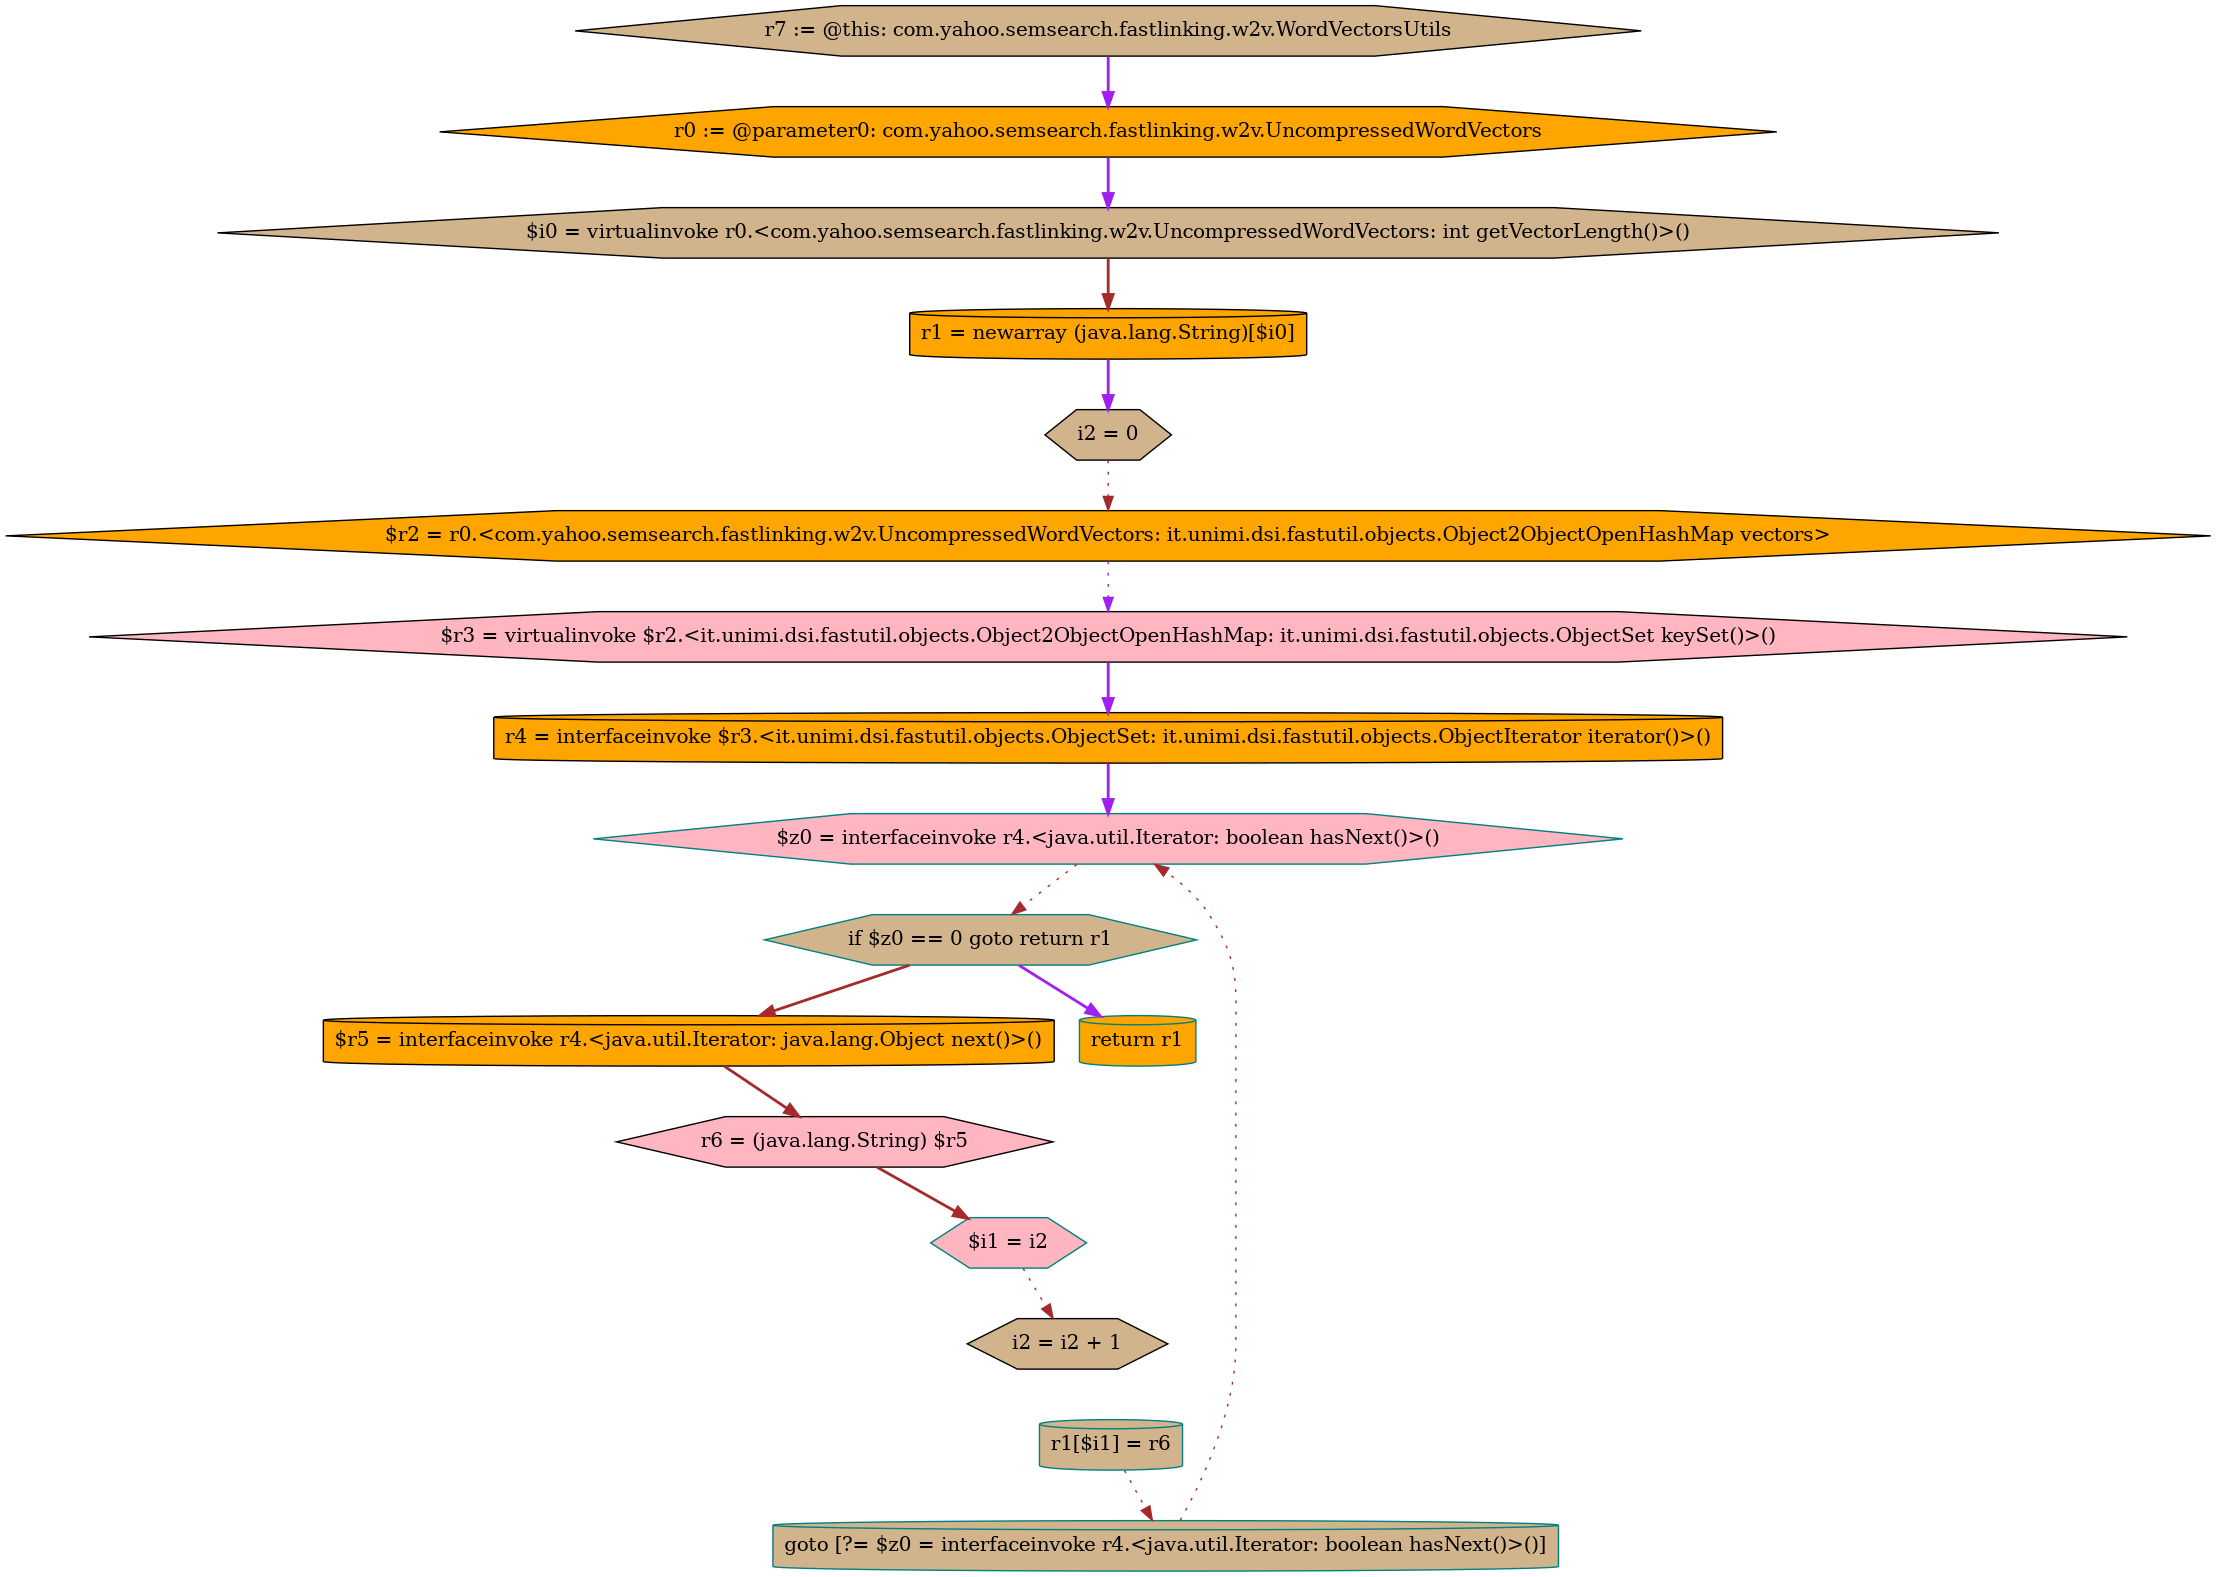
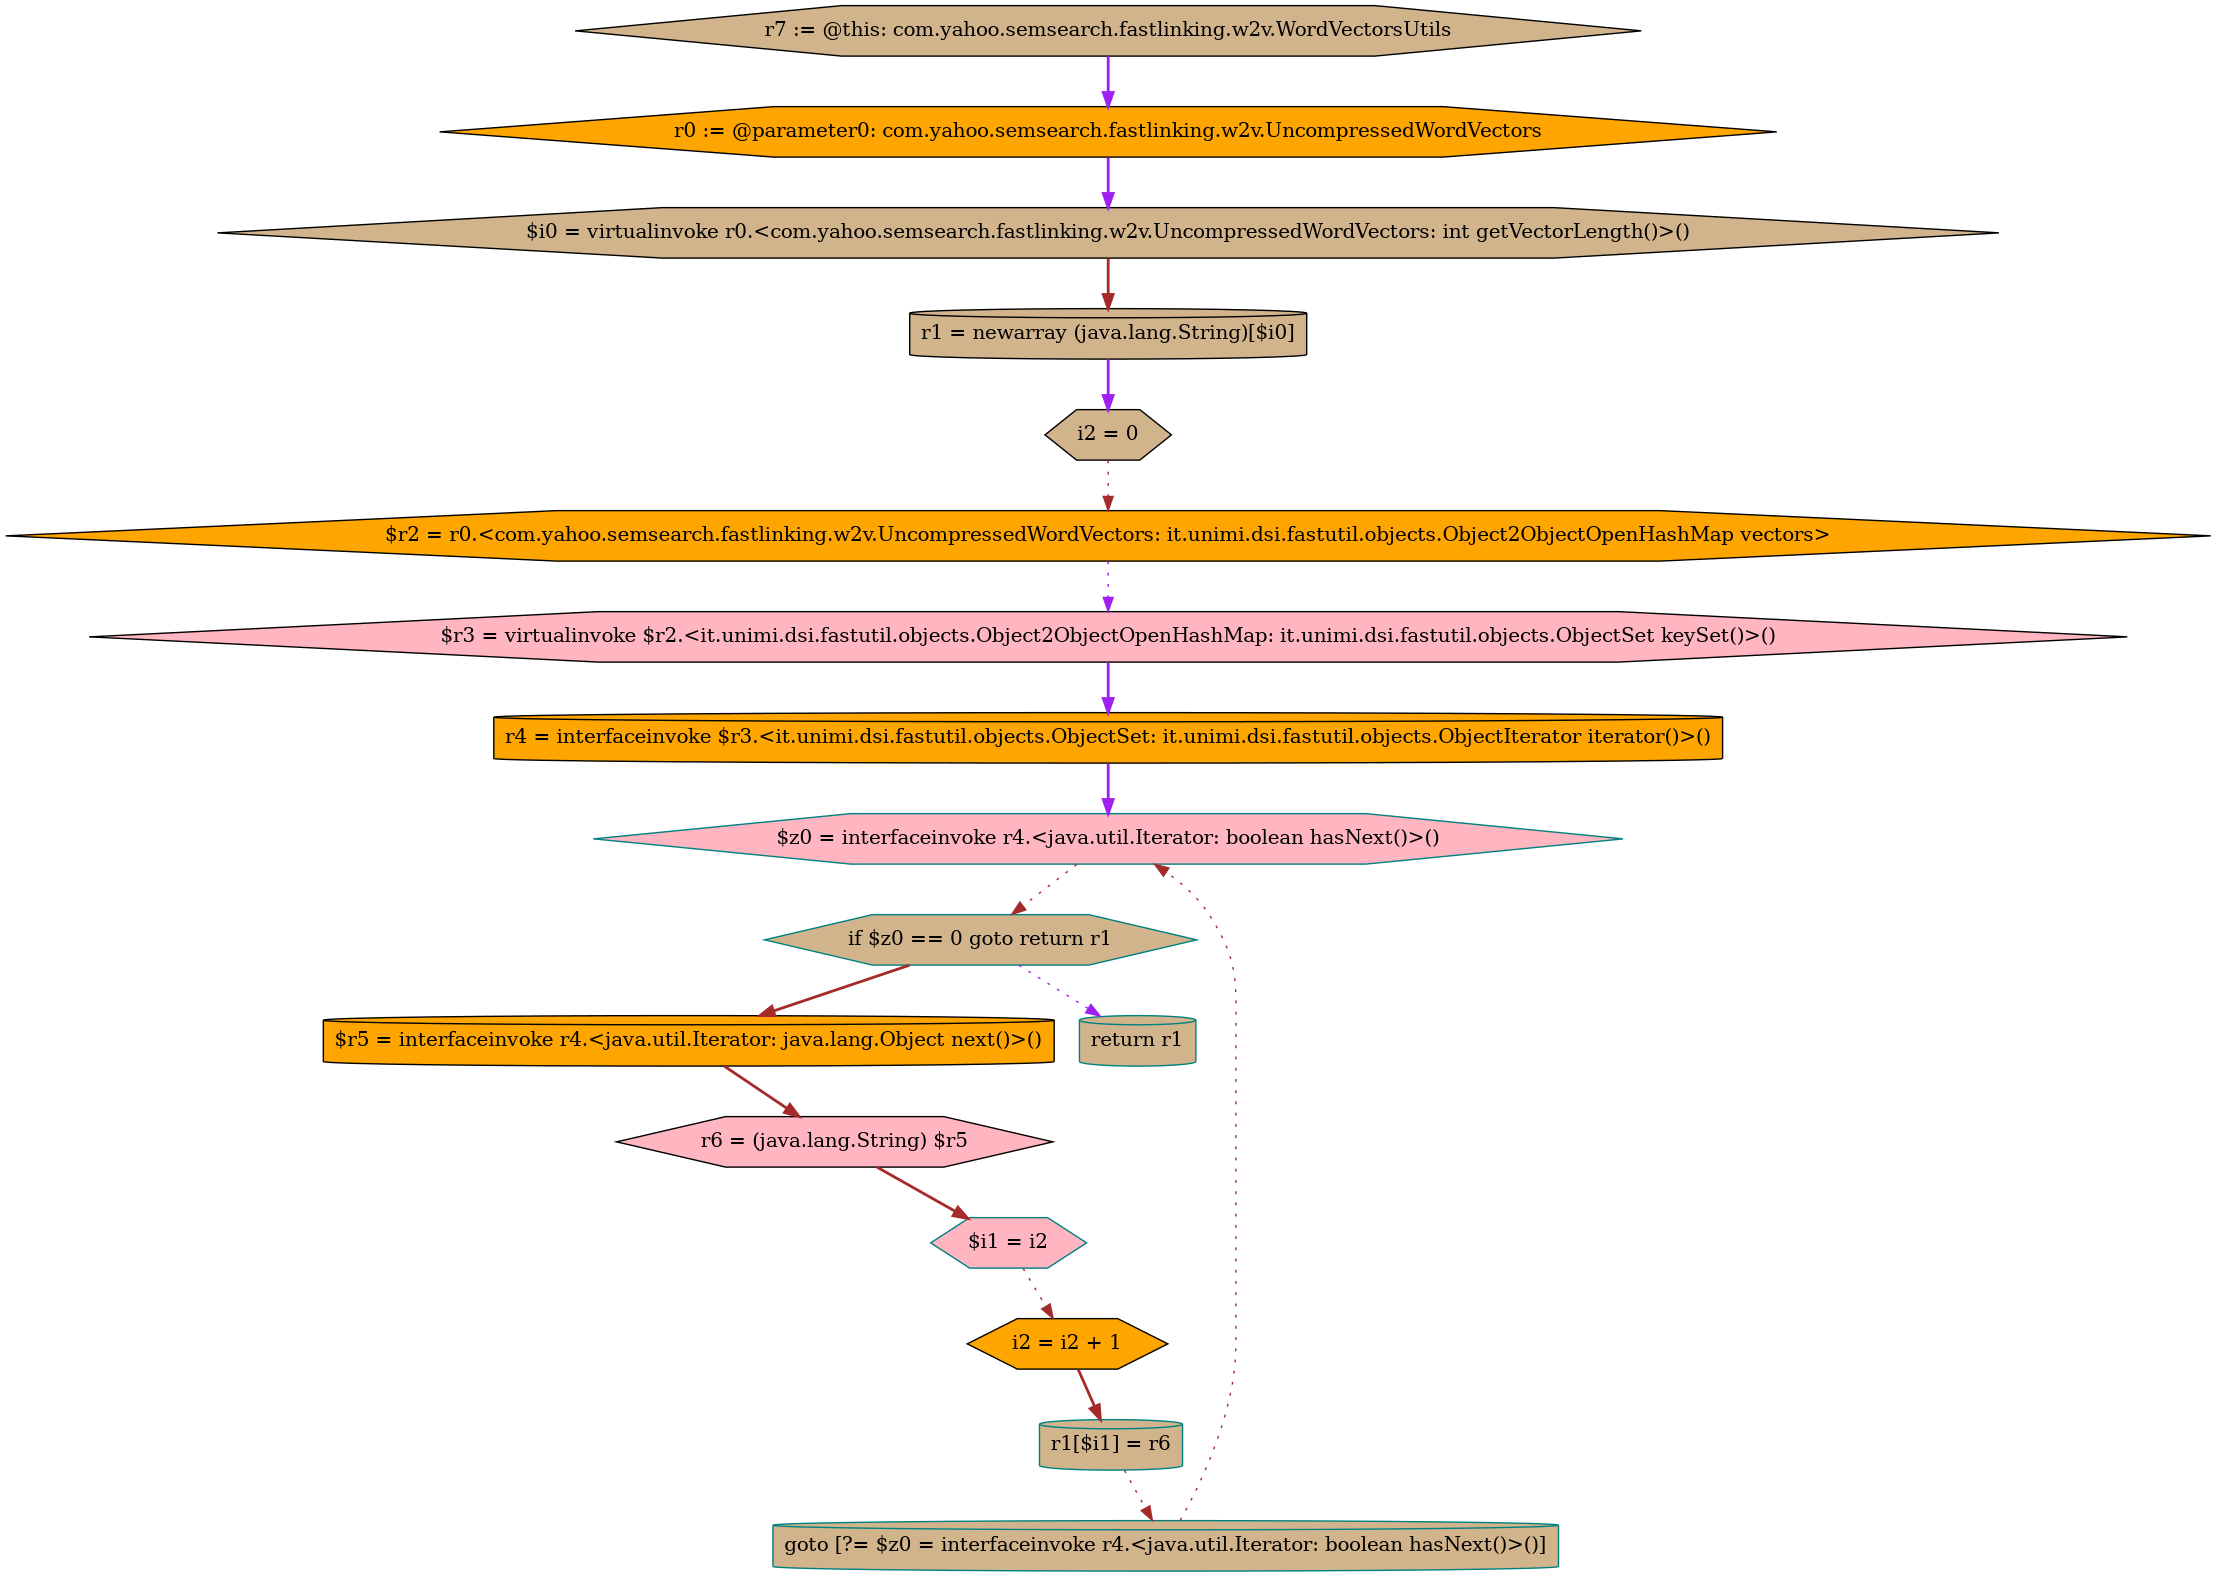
(1108, 334) -> (1108, 334)
(1054, 987) -> (1054, 987)
(1138, 1041) -> (1138, 1041)
(1068, 1344) -> (1068, 1344)
none -> (1086, 1388)
